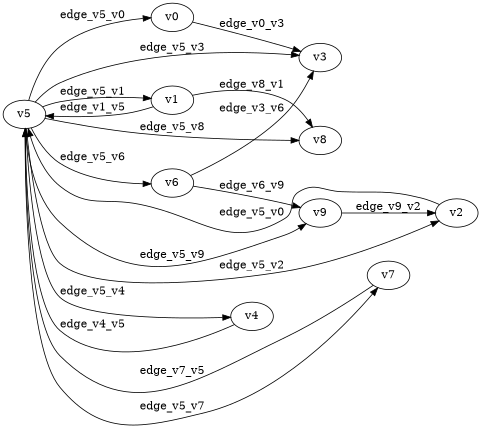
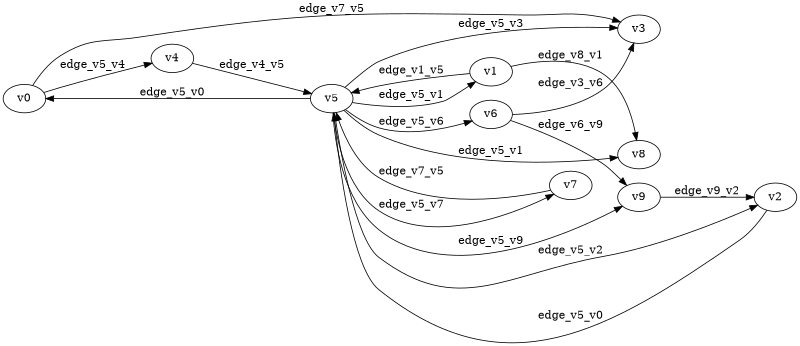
(252, 24) -> (332, 9)
(172, 127) -> (491, 151)
(58, 294) -> (94, 78)
